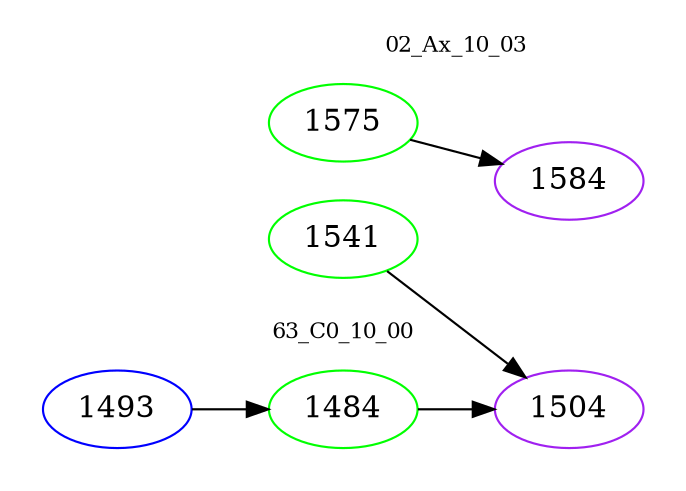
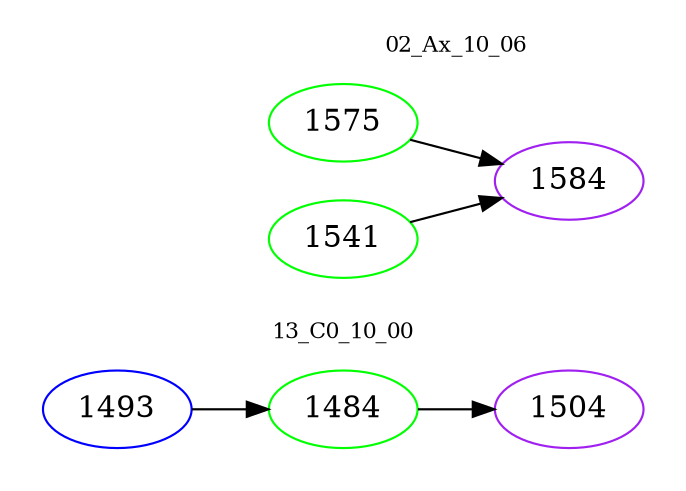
(456, 46) -> (456, 46)
(460, 327) -> (445, 213)
(343, 333) -> (343, 333)
